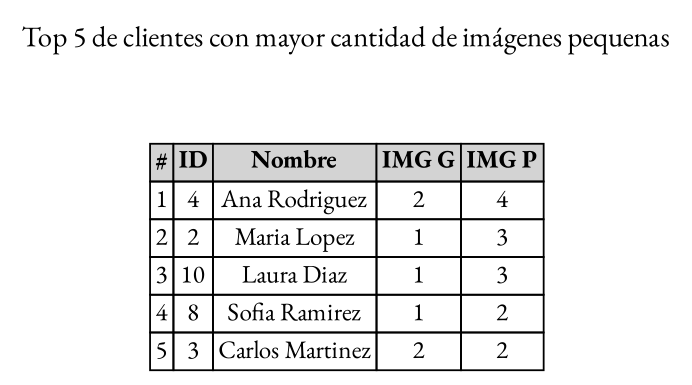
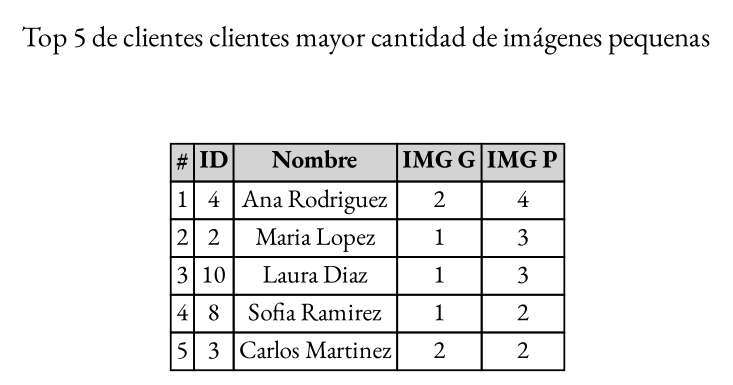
(346, 40) -> (367, 40)
